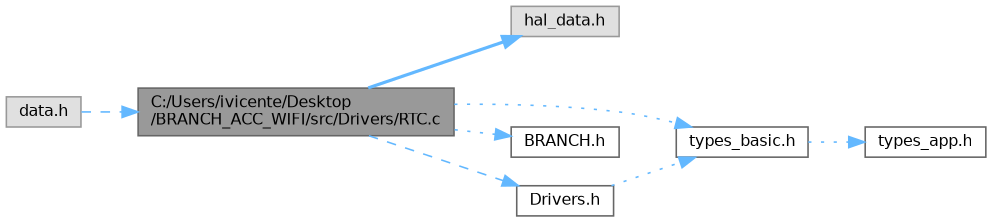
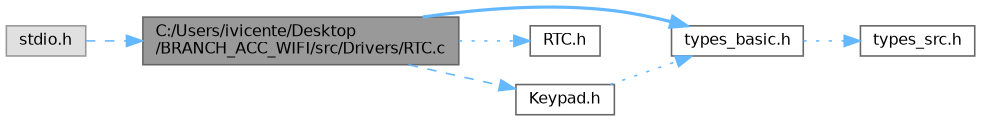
(565, 21) -> none
(566, 107) -> (547, 7)
(44, 112) -> (46, 41)
(565, 142) -> (565, 41)
(926, 142) -> (918, 41)
(565, 201) -> (565, 100)
